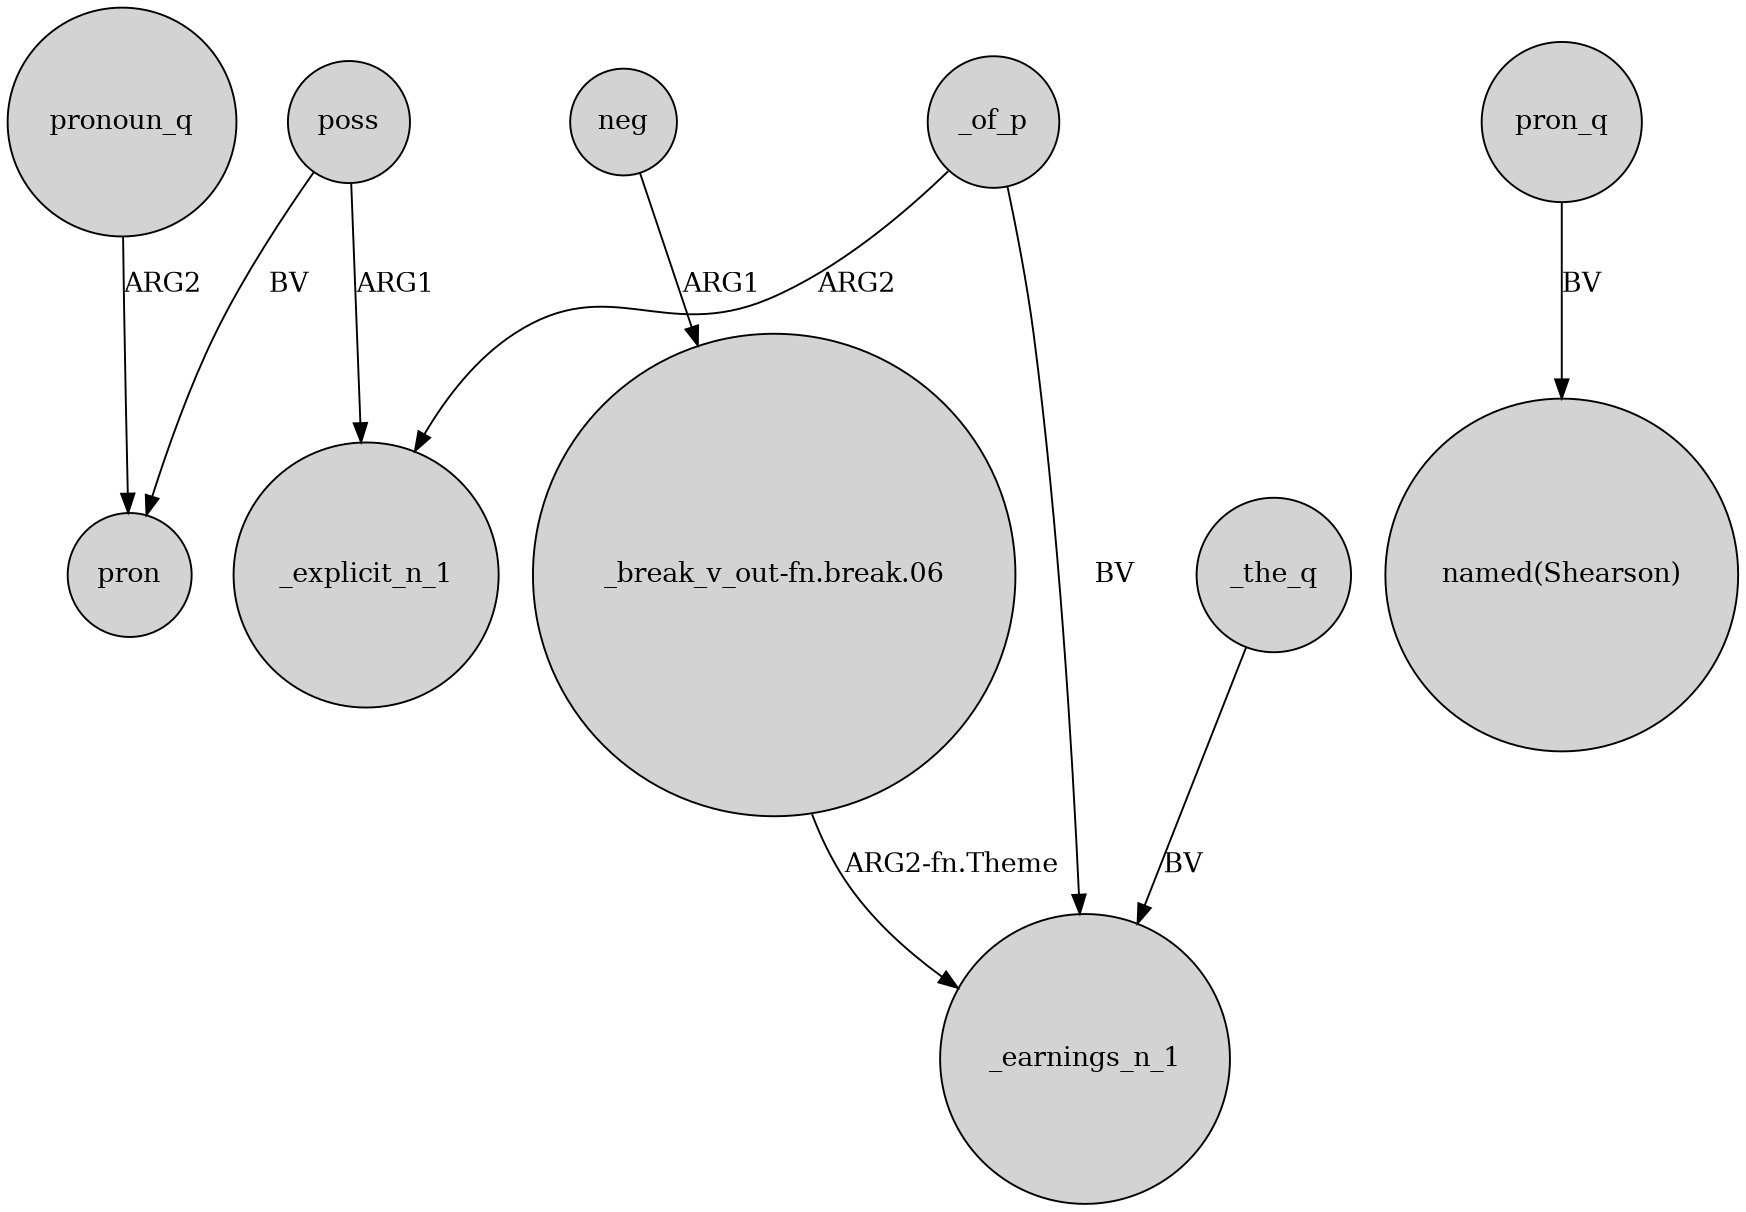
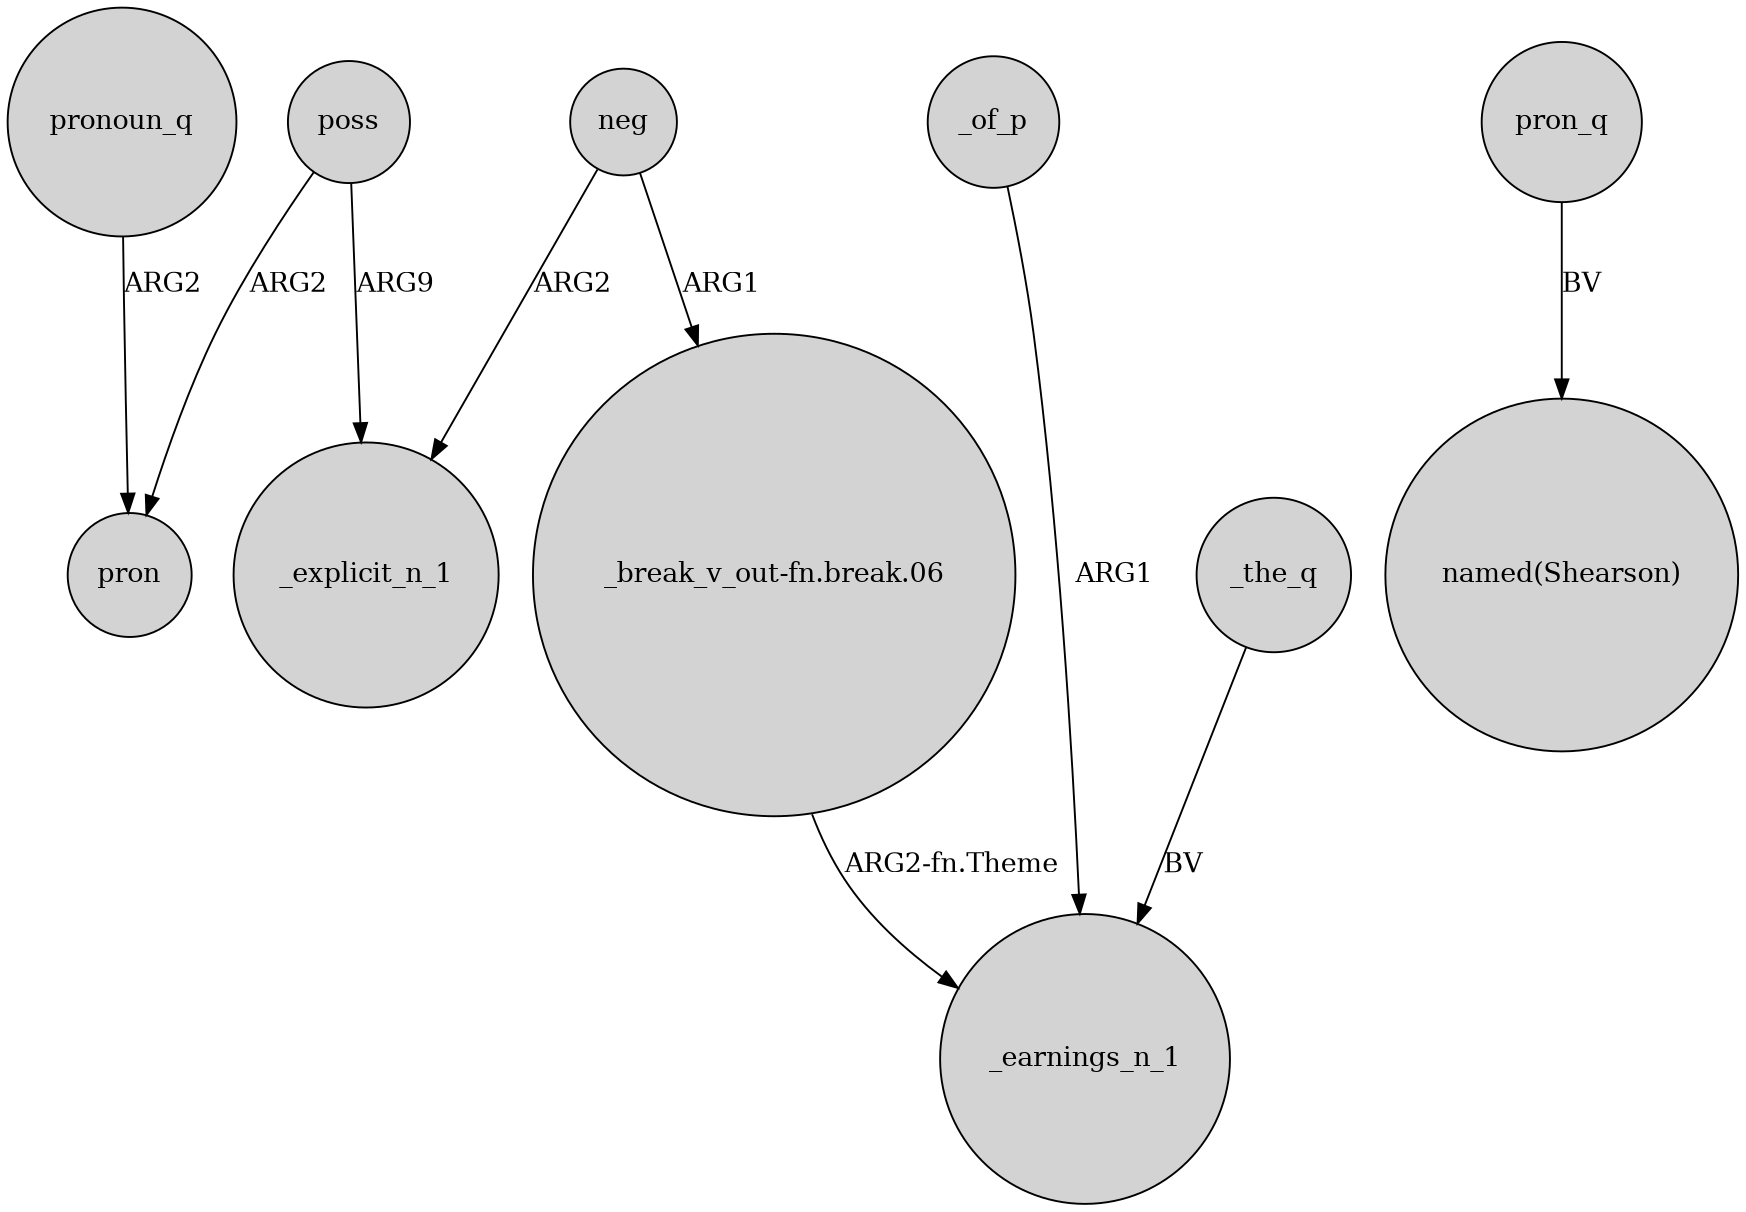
(289, 285) -> (289, 285)
(396, 285) -> (396, 285)
(667, 313) -> (519, 306)
(1115, 575) -> (1115, 575)
